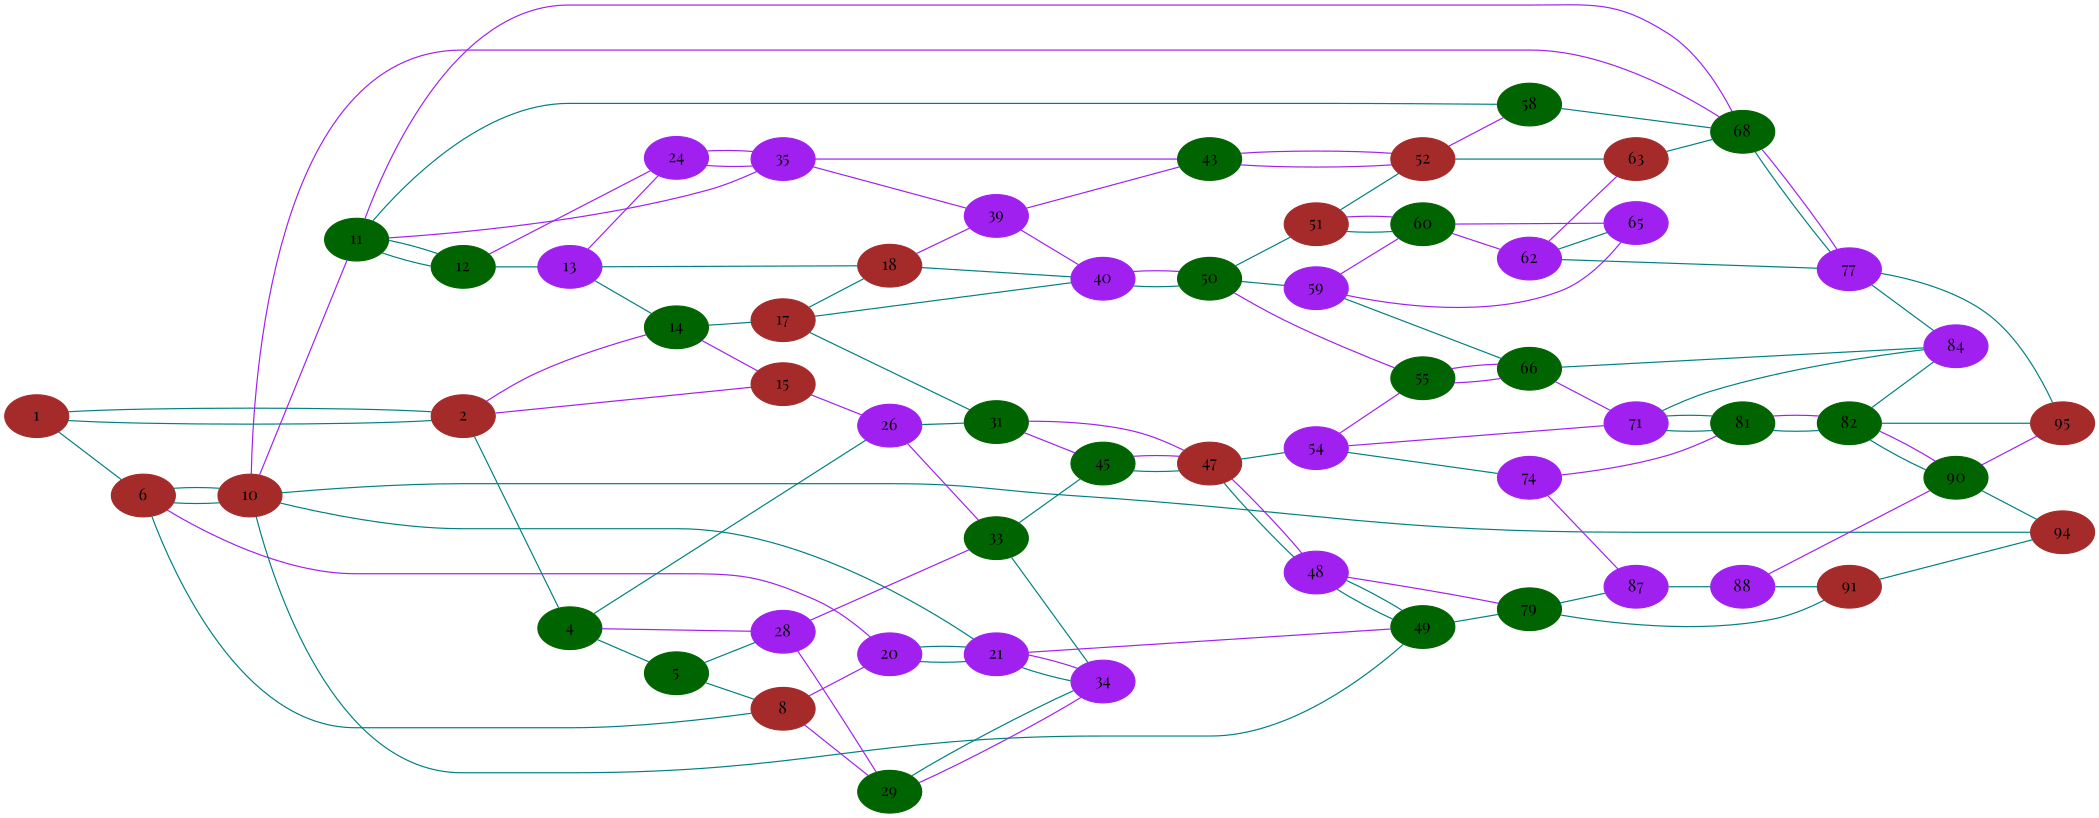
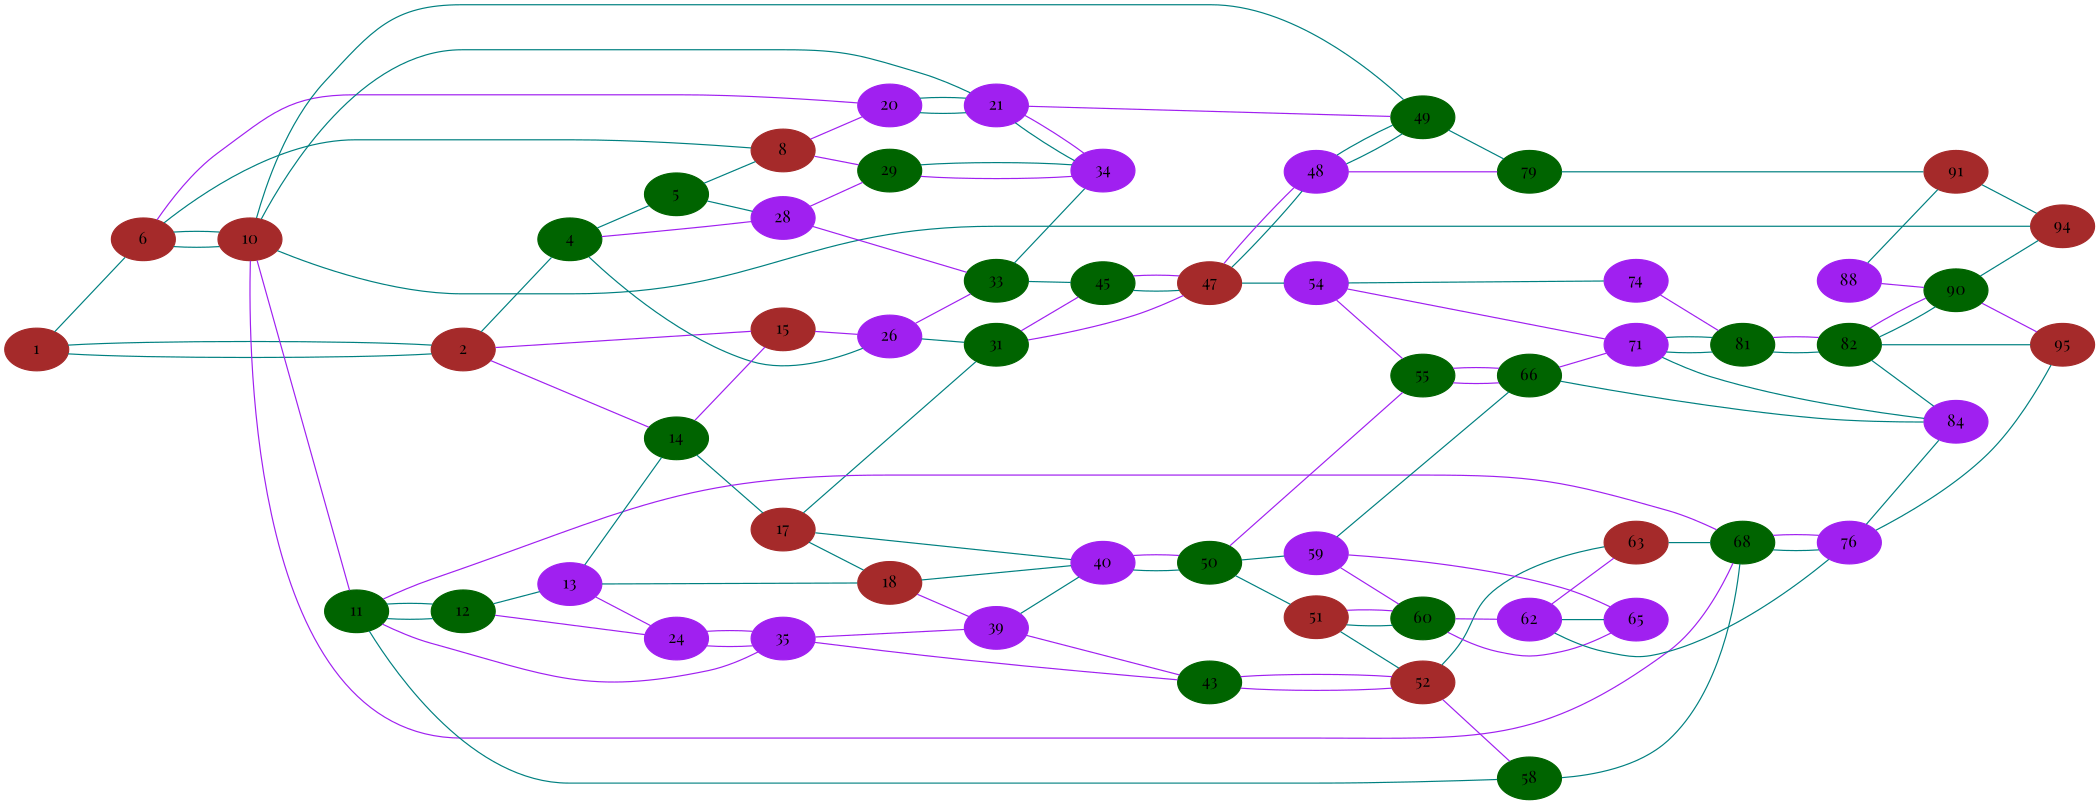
(1050, 247) -> (1050, 595)
(1849, 269) -> (1849, 543)
(1636, 587) -> none
